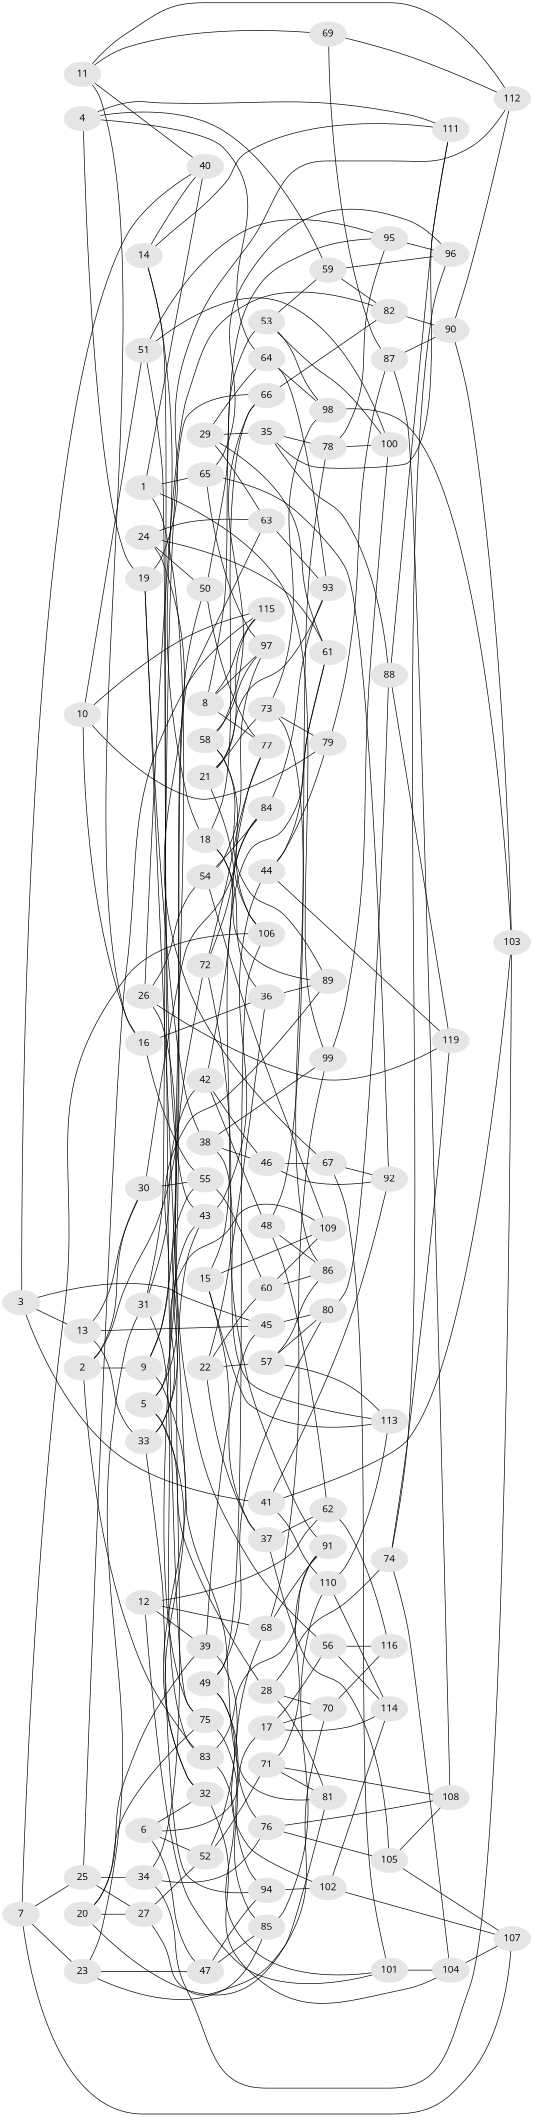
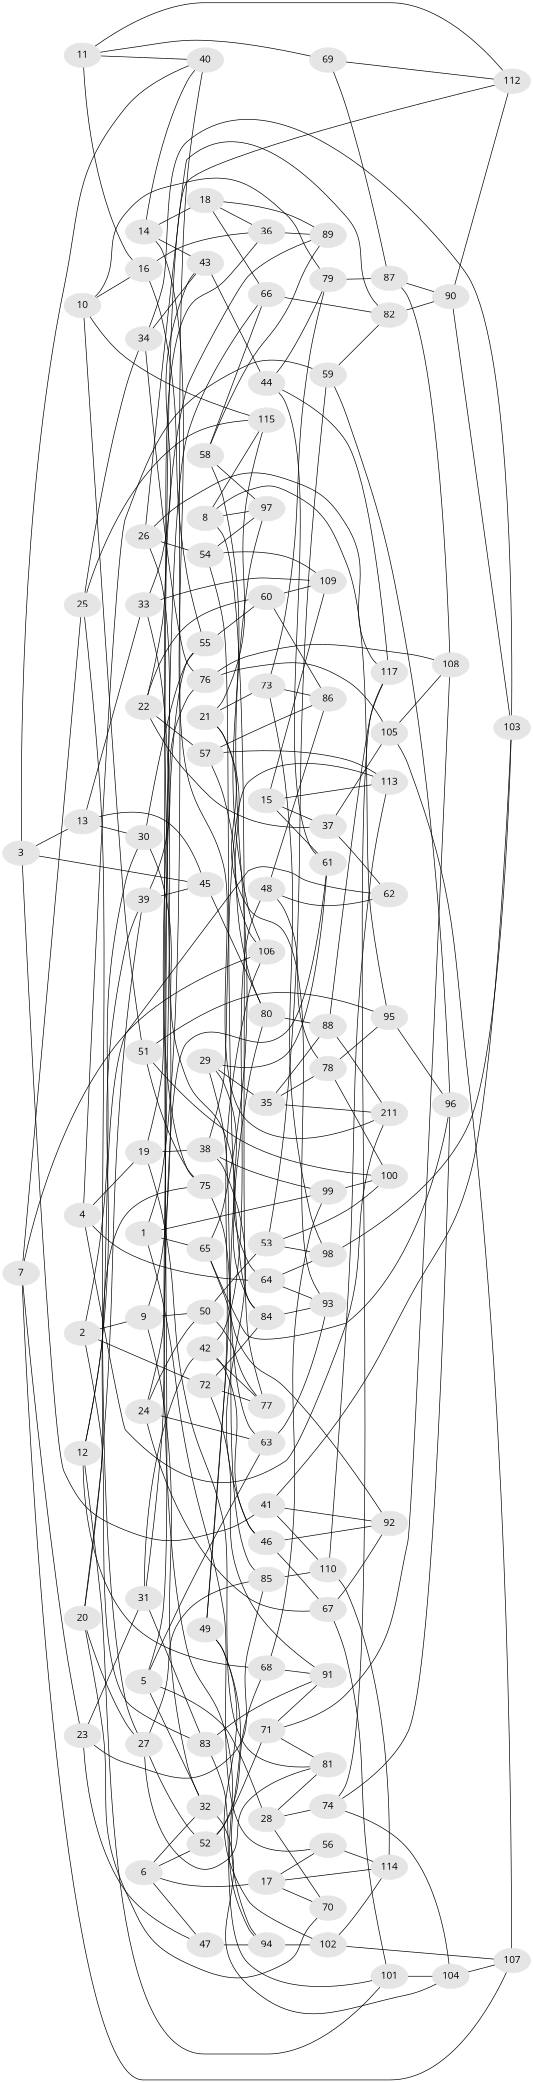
(451, 130) -> (389, 1114)
(451, 1041) -> (389, 672)
(389, 1646) -> none
(238, 1948) -> (176, 1628)
